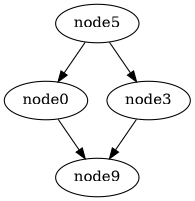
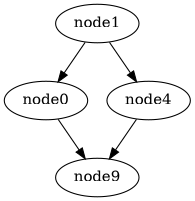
(97, 24) -> (97, 24)
(149, 101) -> (149, 101)
